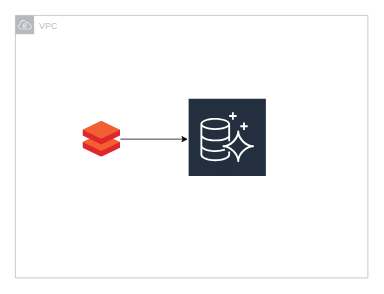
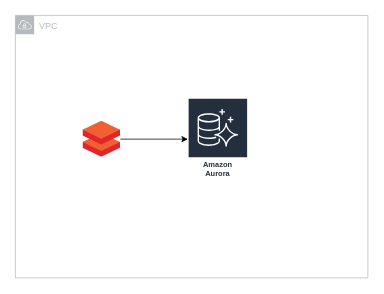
(227, 139) -> (218, 139)
